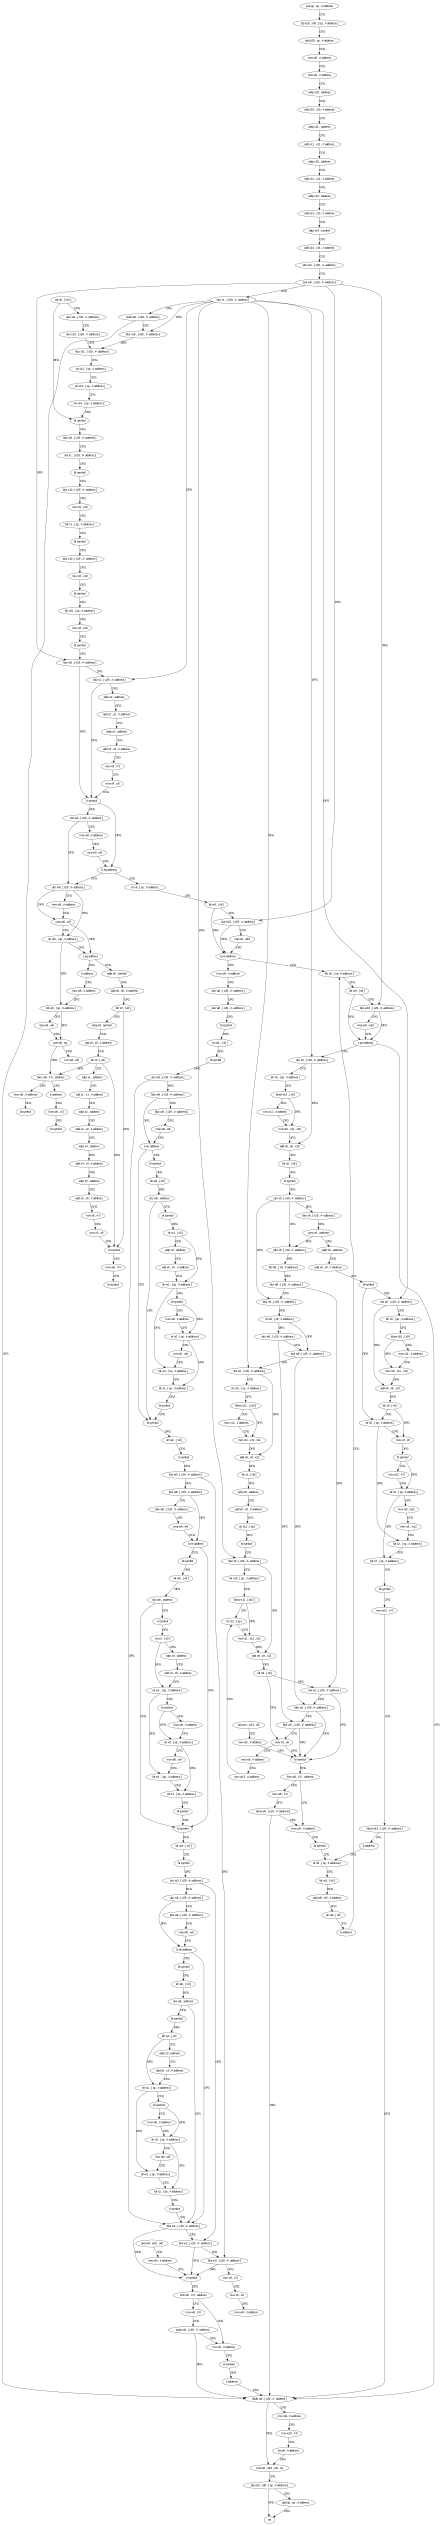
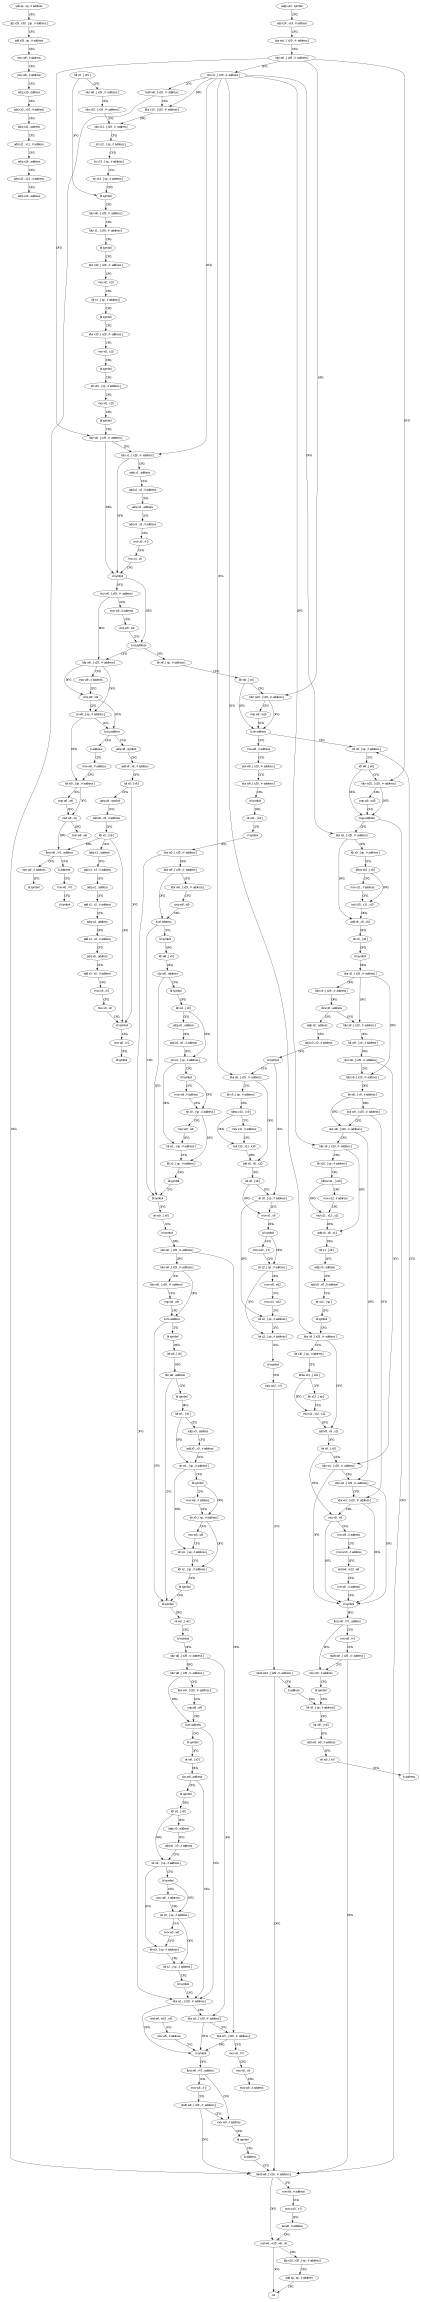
(319, 214) -> none
(227, 1703) -> (349, 1560)
(268, 2502) -> (274, 2268)
